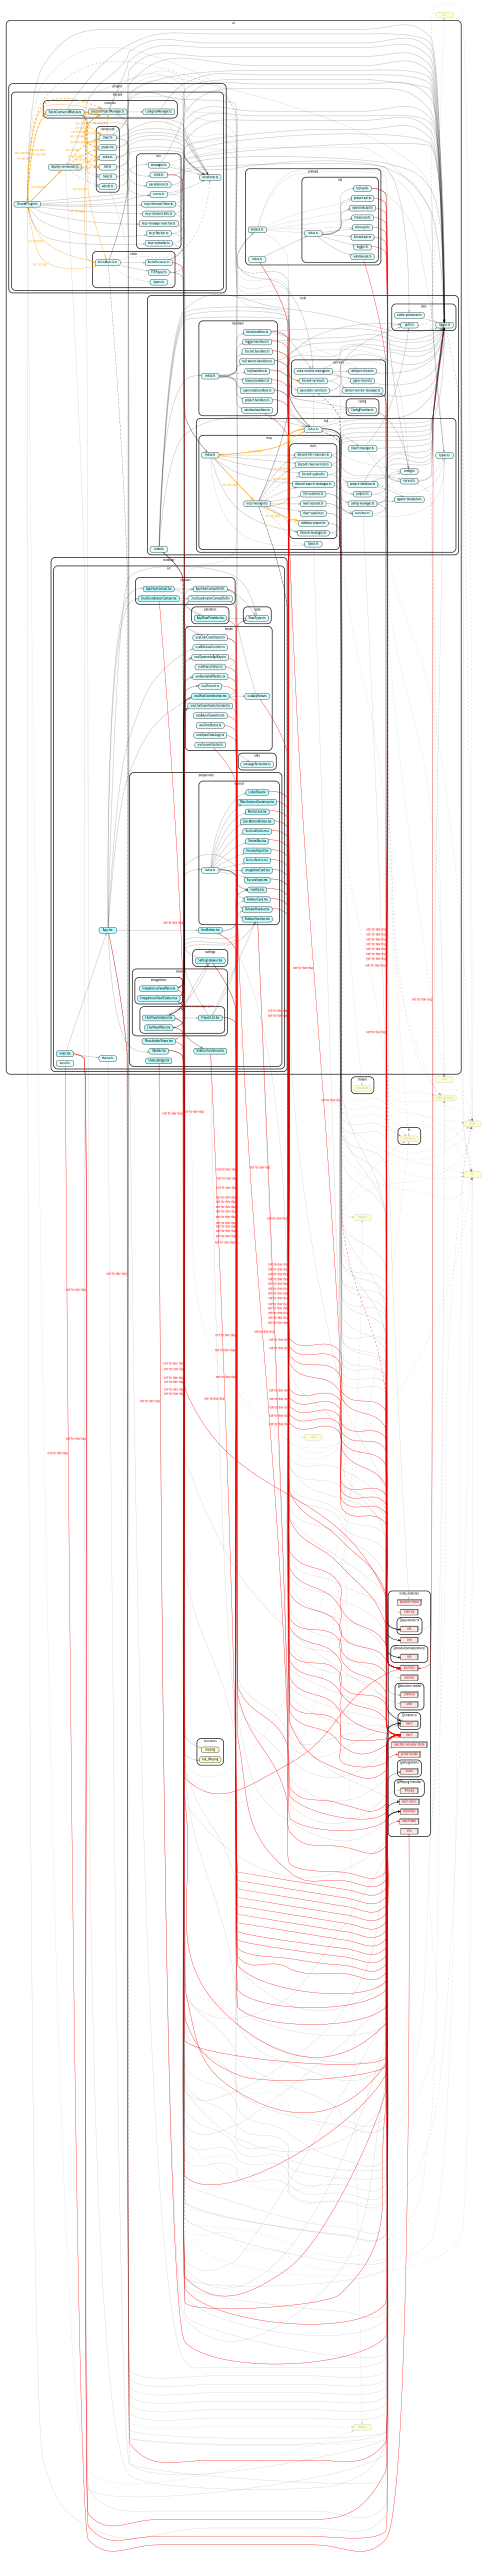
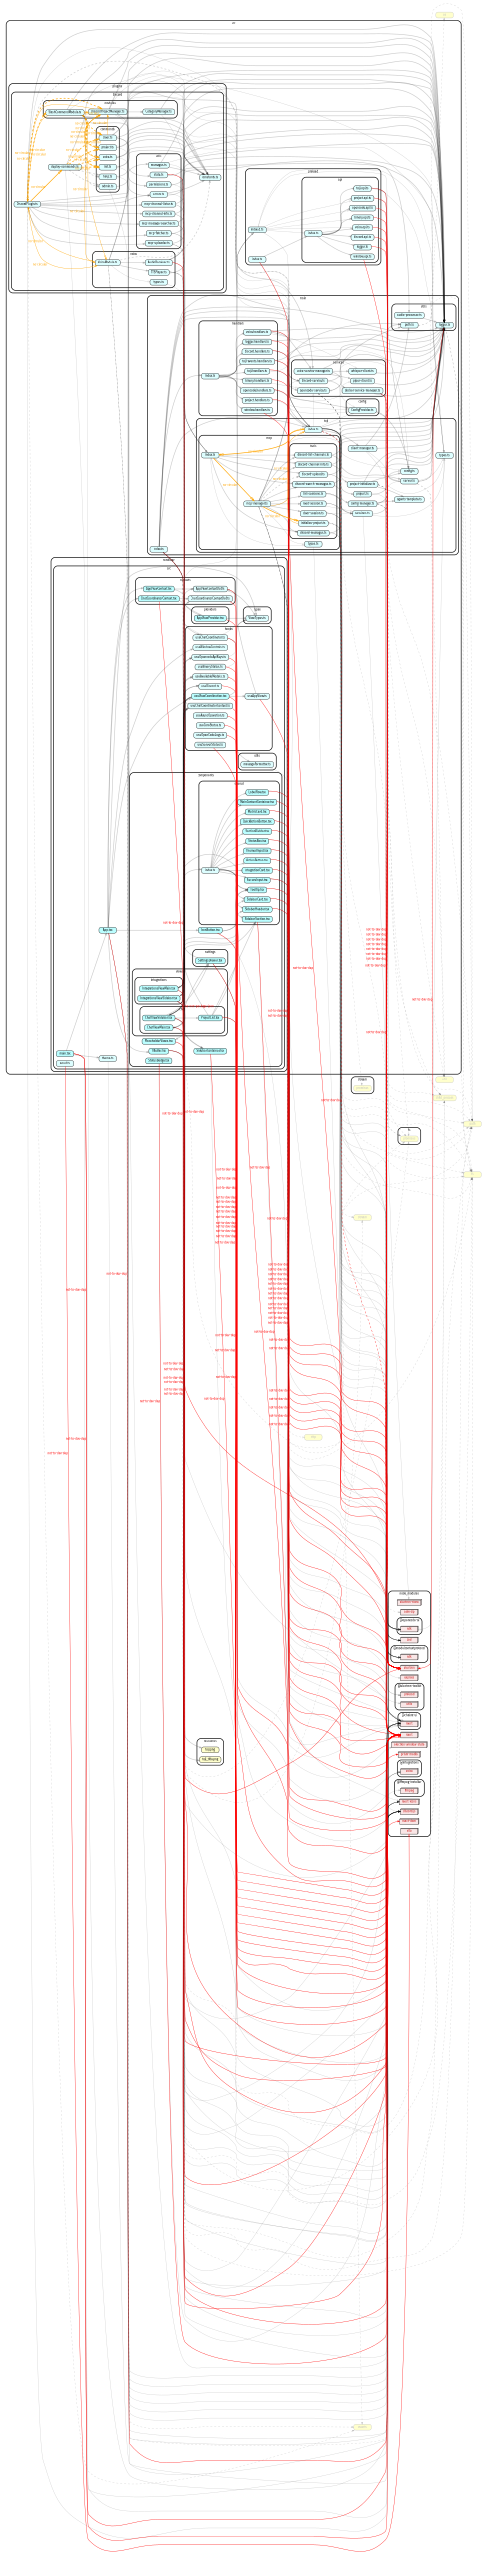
(85, 144) -> (85, 144)
(289, 363) -> (289, 363)
